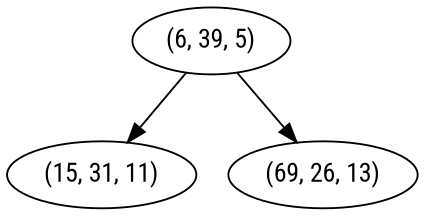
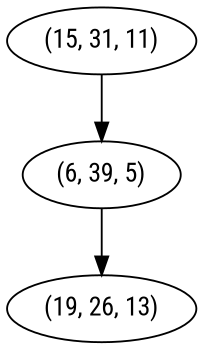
(163, 100) -> (102, 99)
(323, 175) -> (102, 309)
